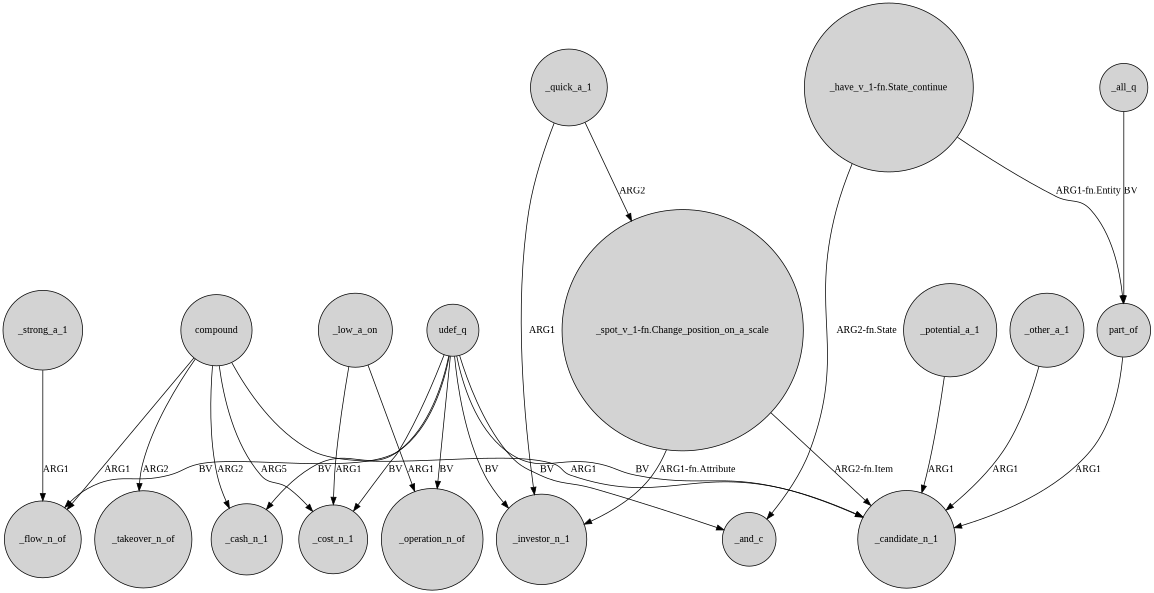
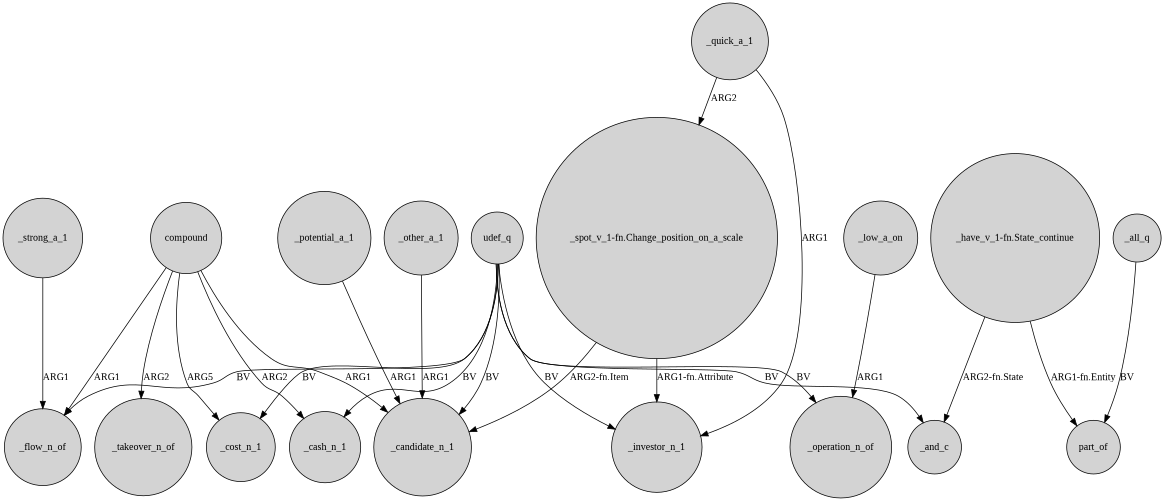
(339, 432) -> none
(1073, 469) -> none
